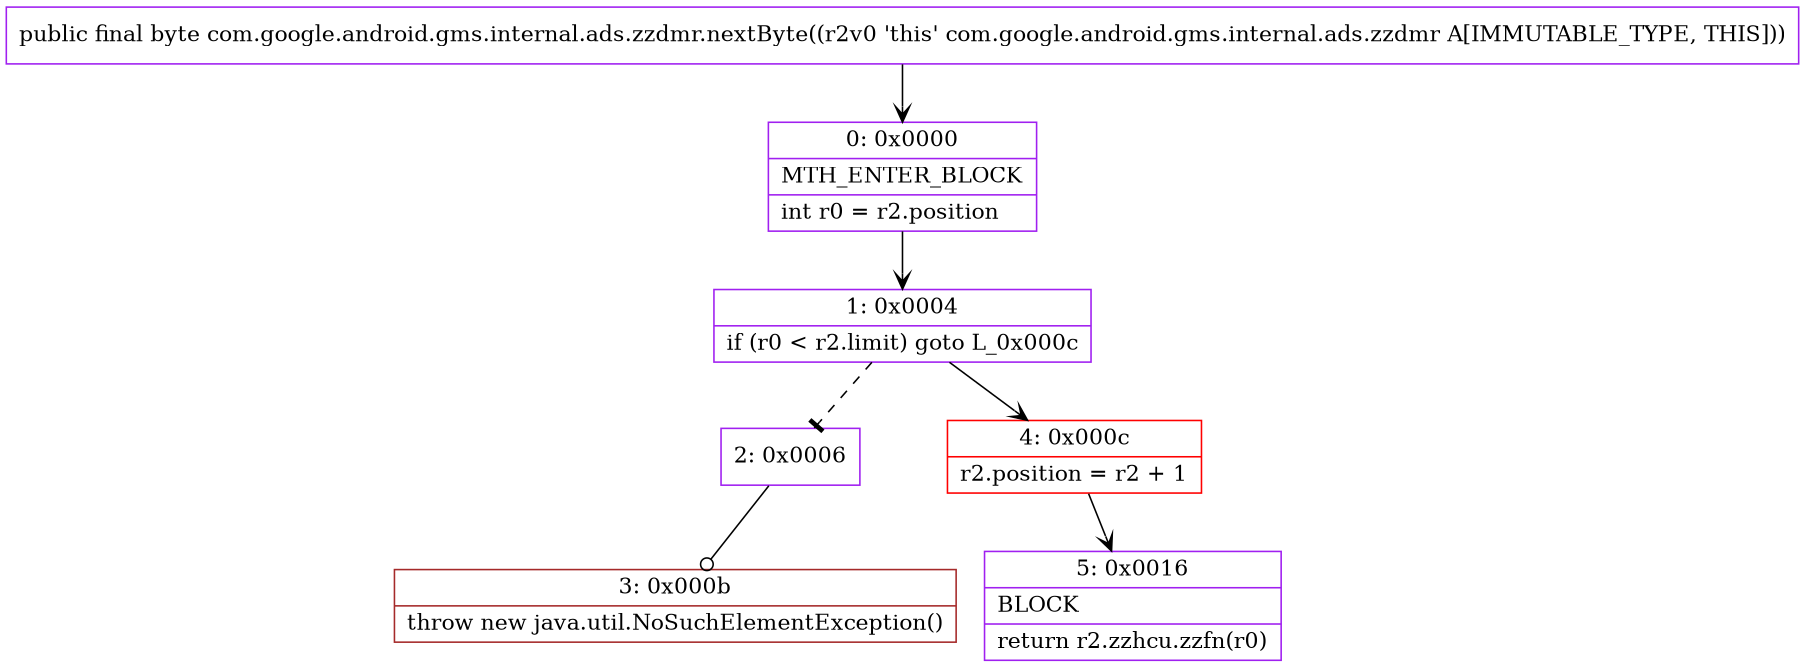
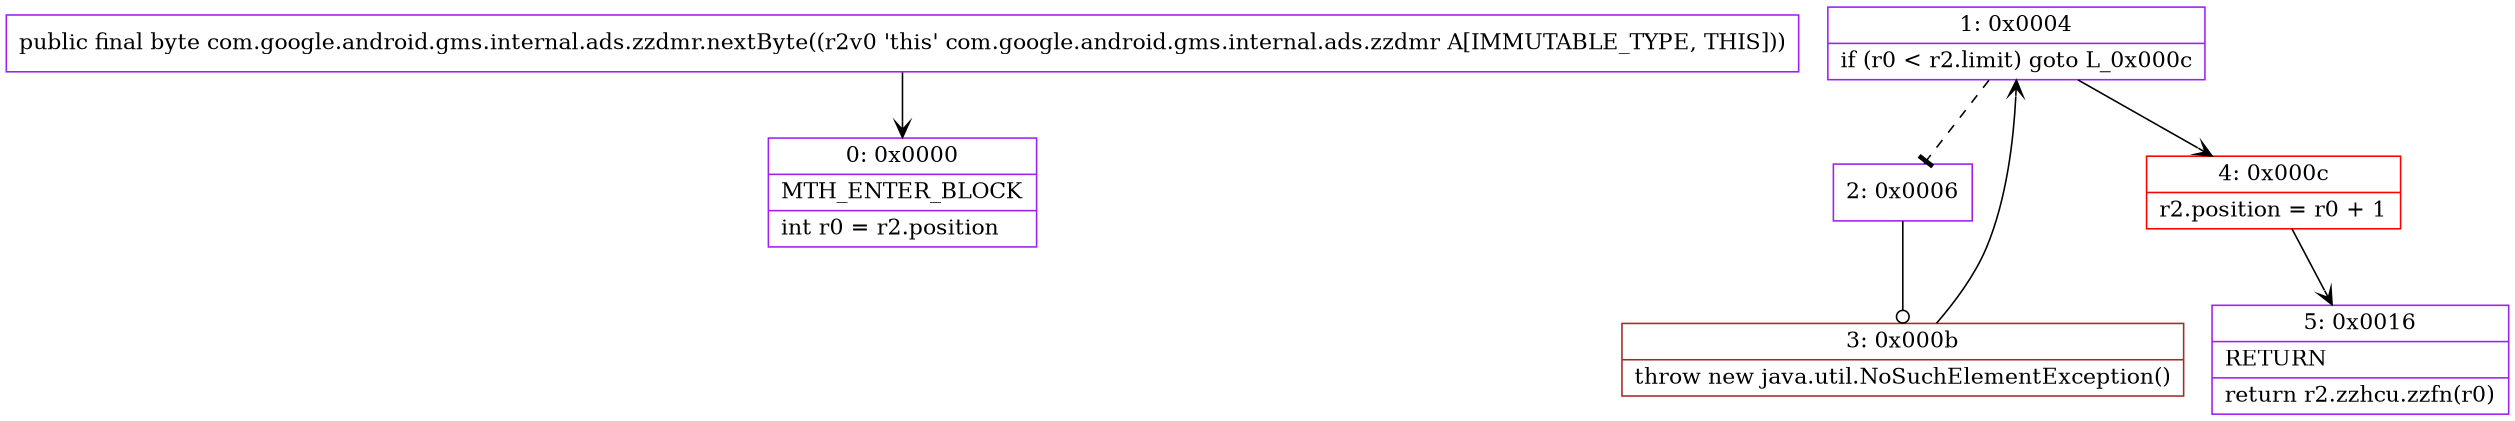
(902, 252) -> (1997, 218)
(1074, 474) -> (2274, 210)
(1038, 605) -> (2276, 359)
